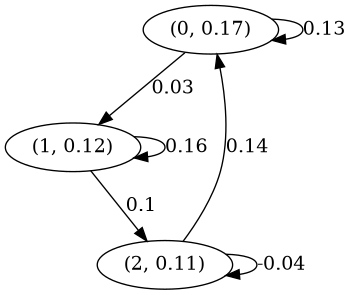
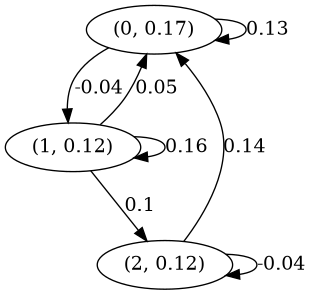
(173, 89) -> (99, 89)
none -> (125, 98)
(165, 265) -> (165, 265)
